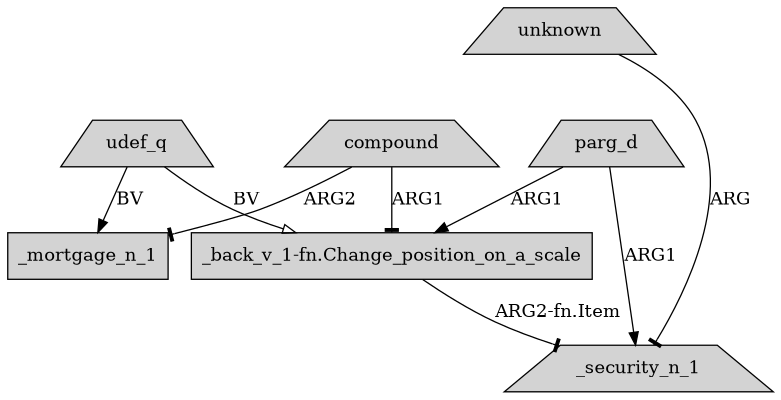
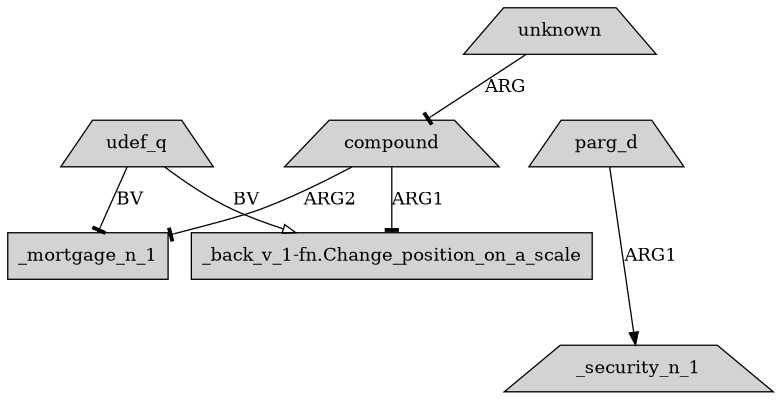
(710, 183) -> (479, 85)
(114, 197) -> (114, 197)
(505, 197) -> none
(485, 317) -> none
